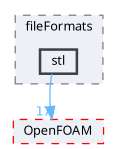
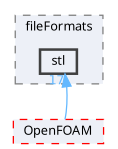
(50, 92) -> (67, 103)
